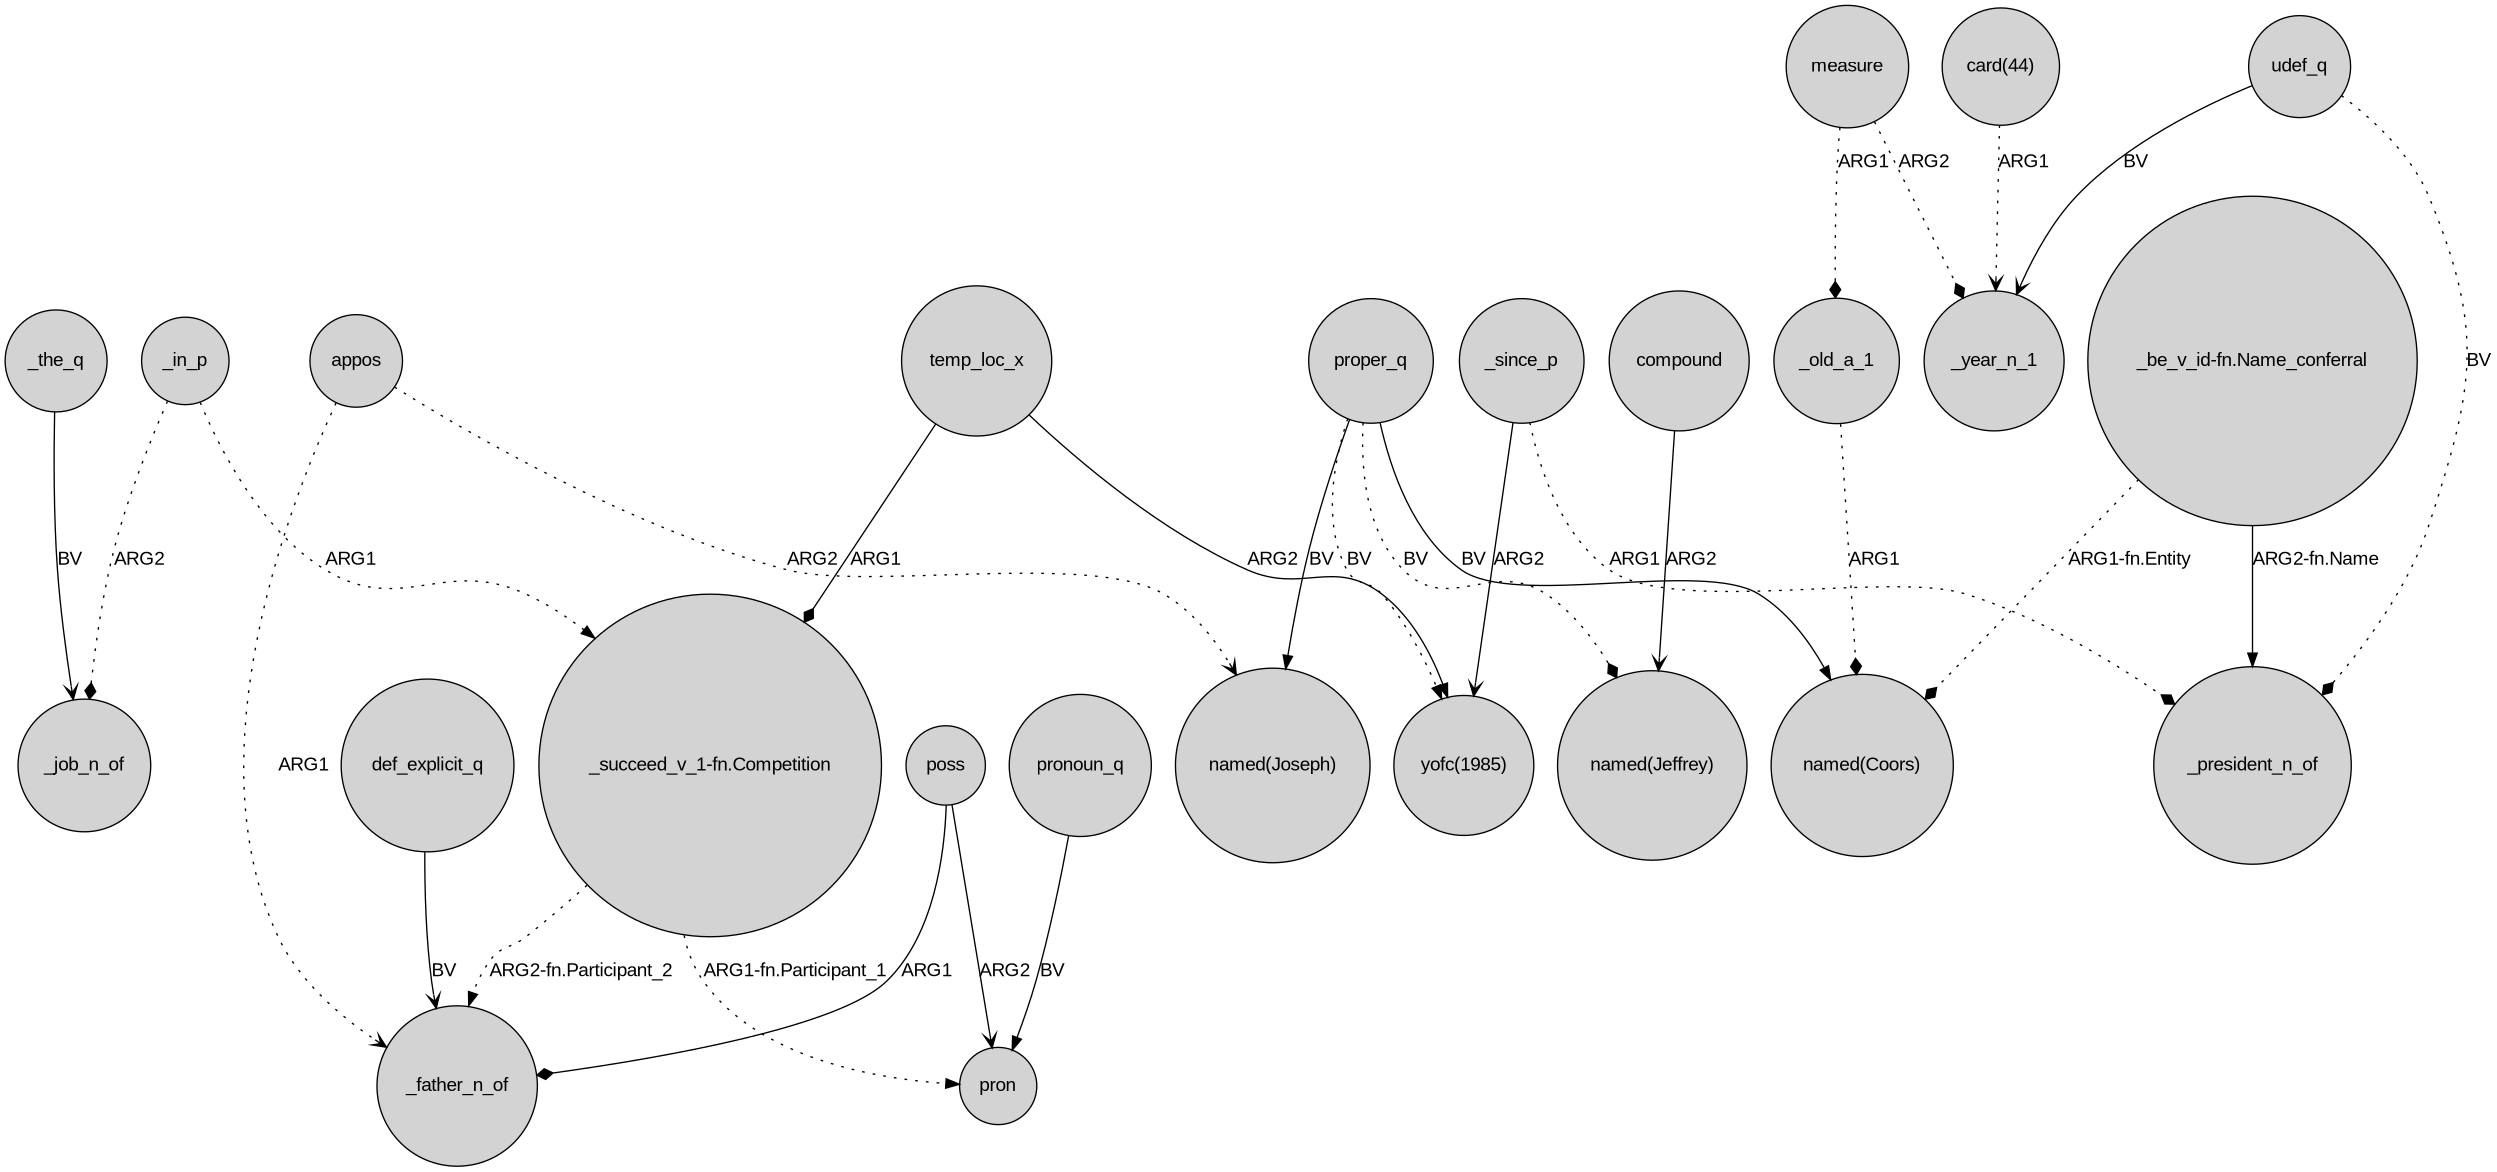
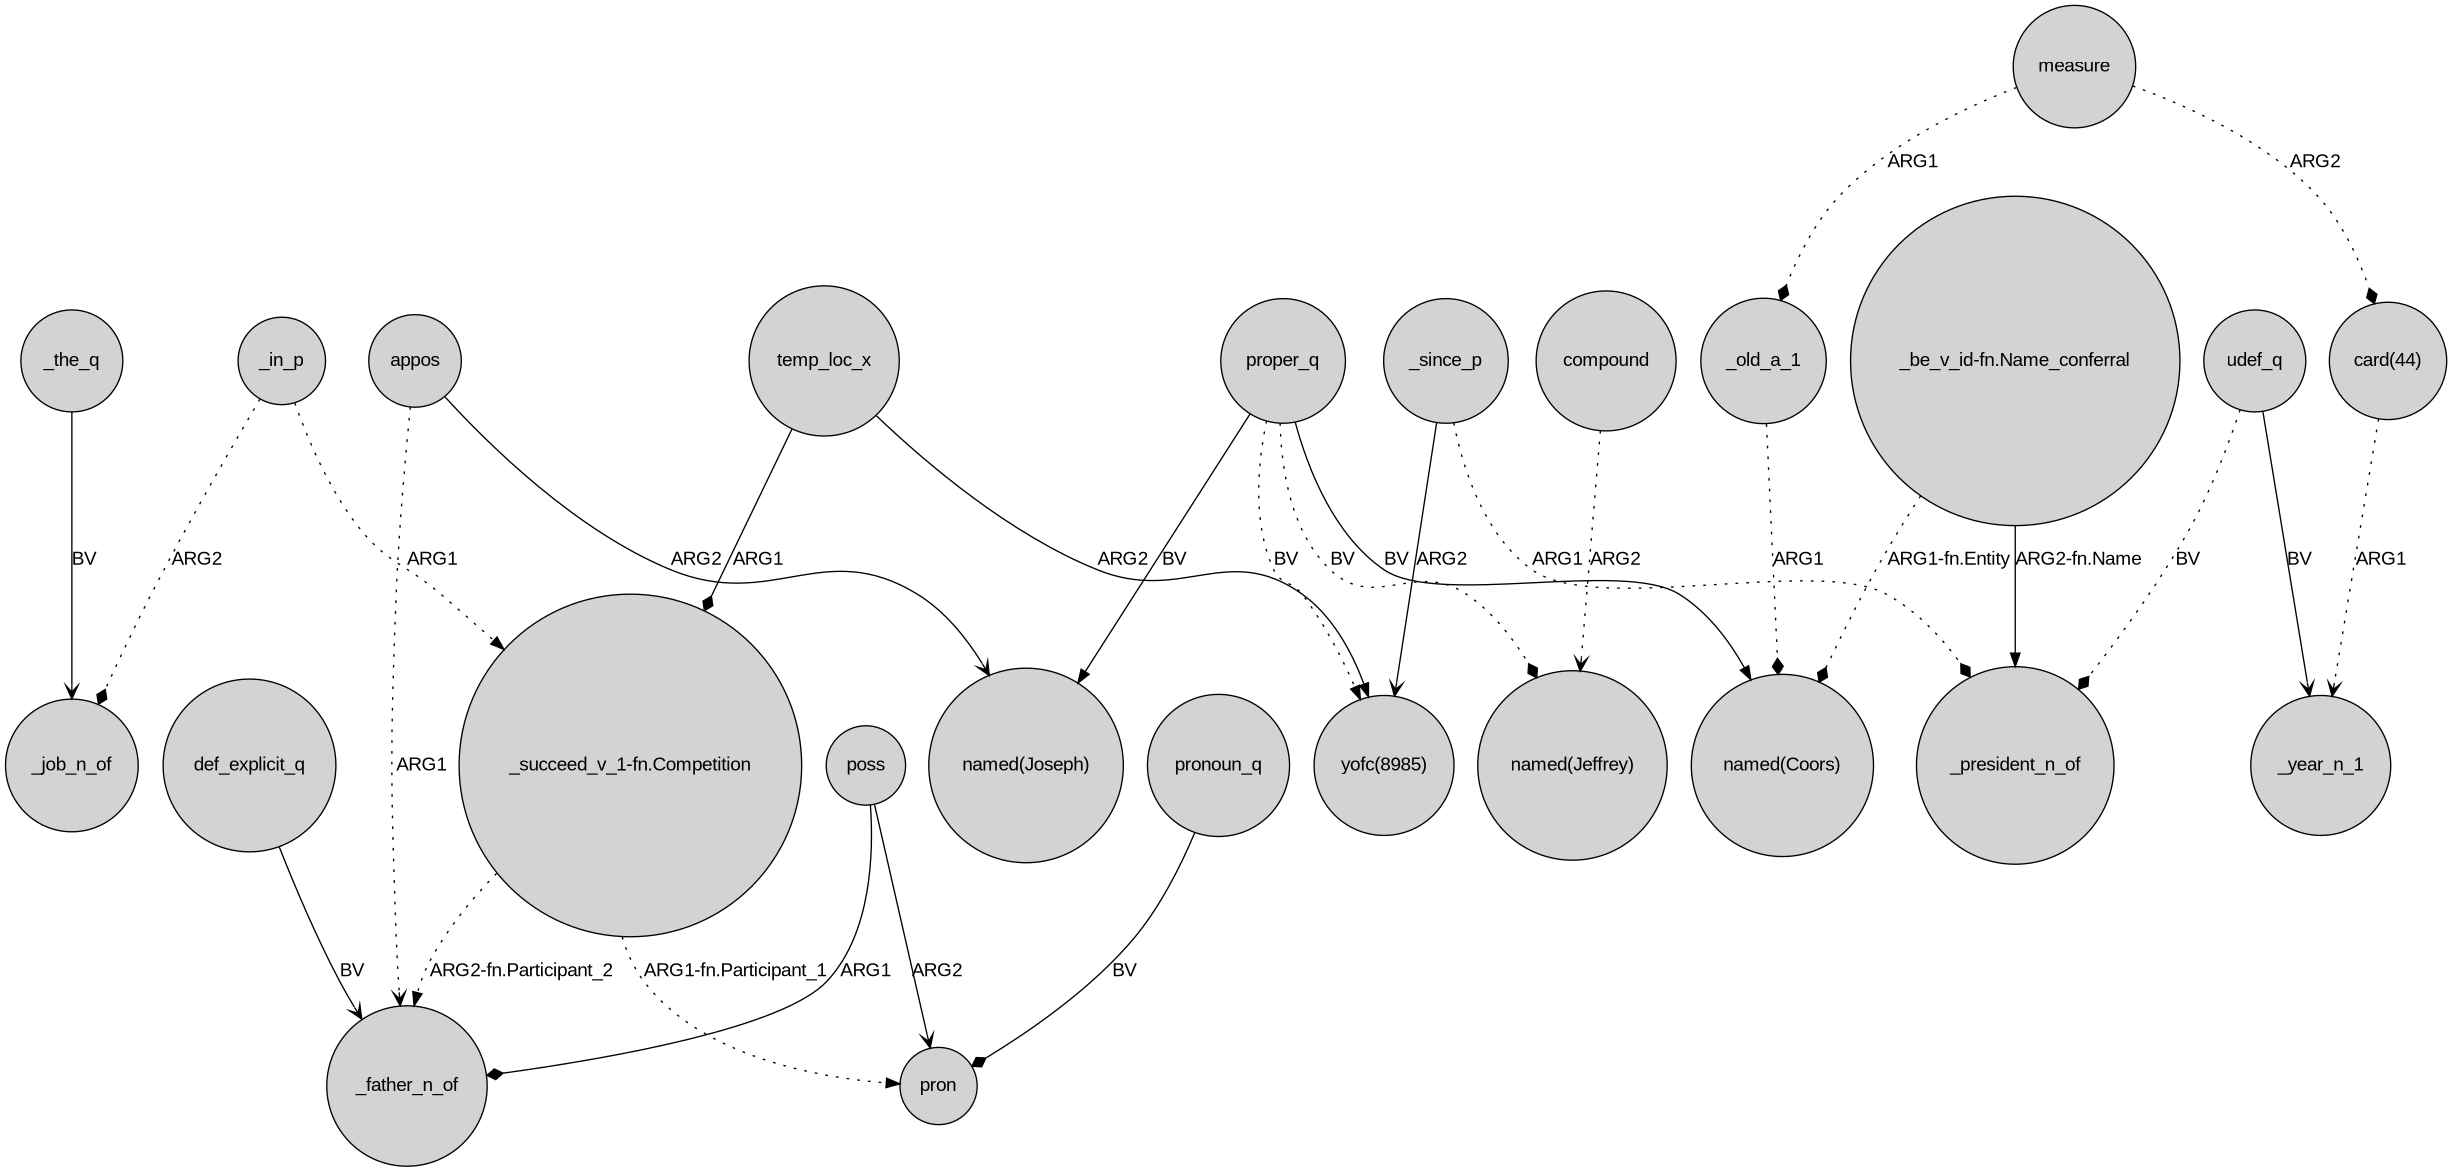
(1915, 203) -> (2276, 159)
(1667, 544) -> (1591, 544)
(808, 573) -> (701, 579)
(1464, 765) -> (1384, 765)
(1047, 938) -> (1111, 963)
